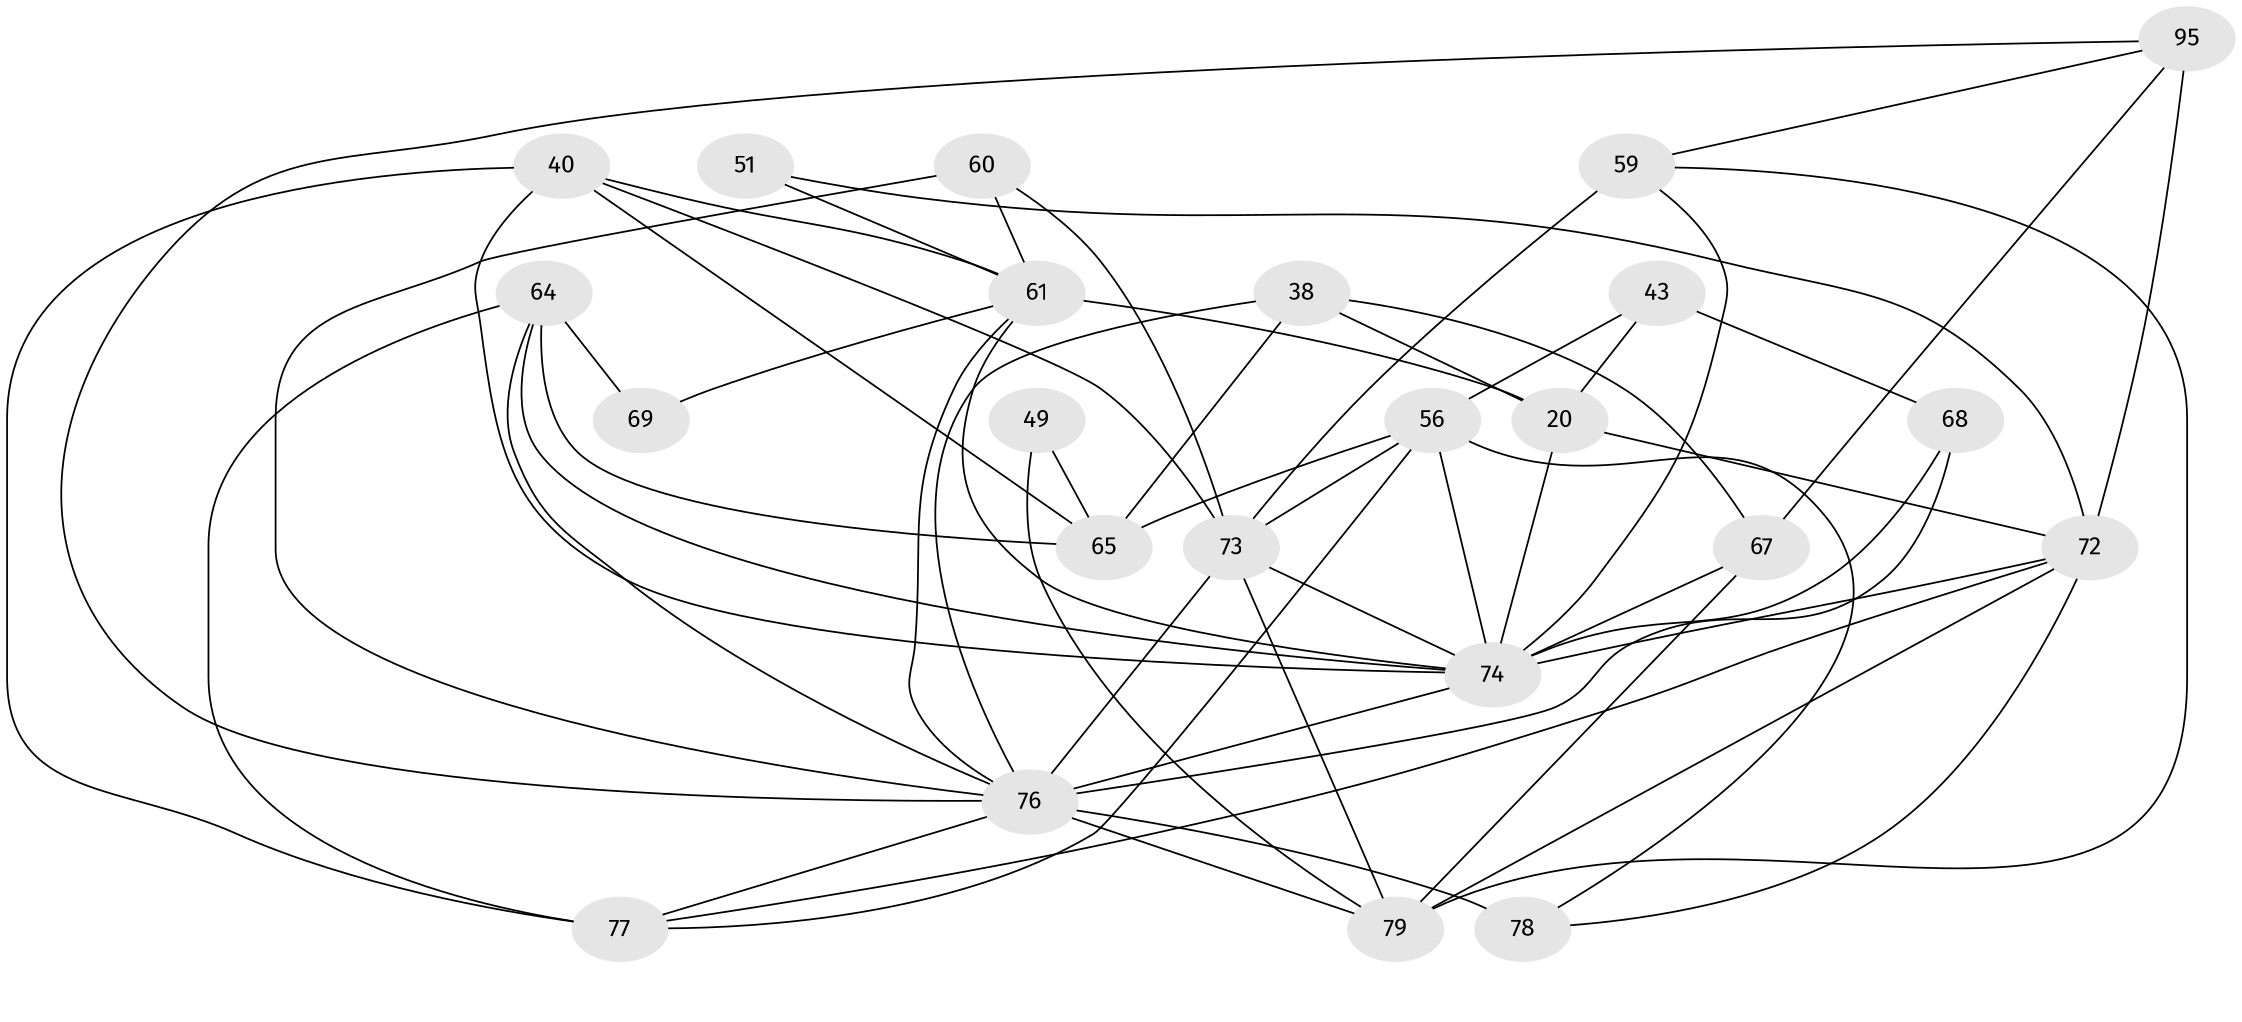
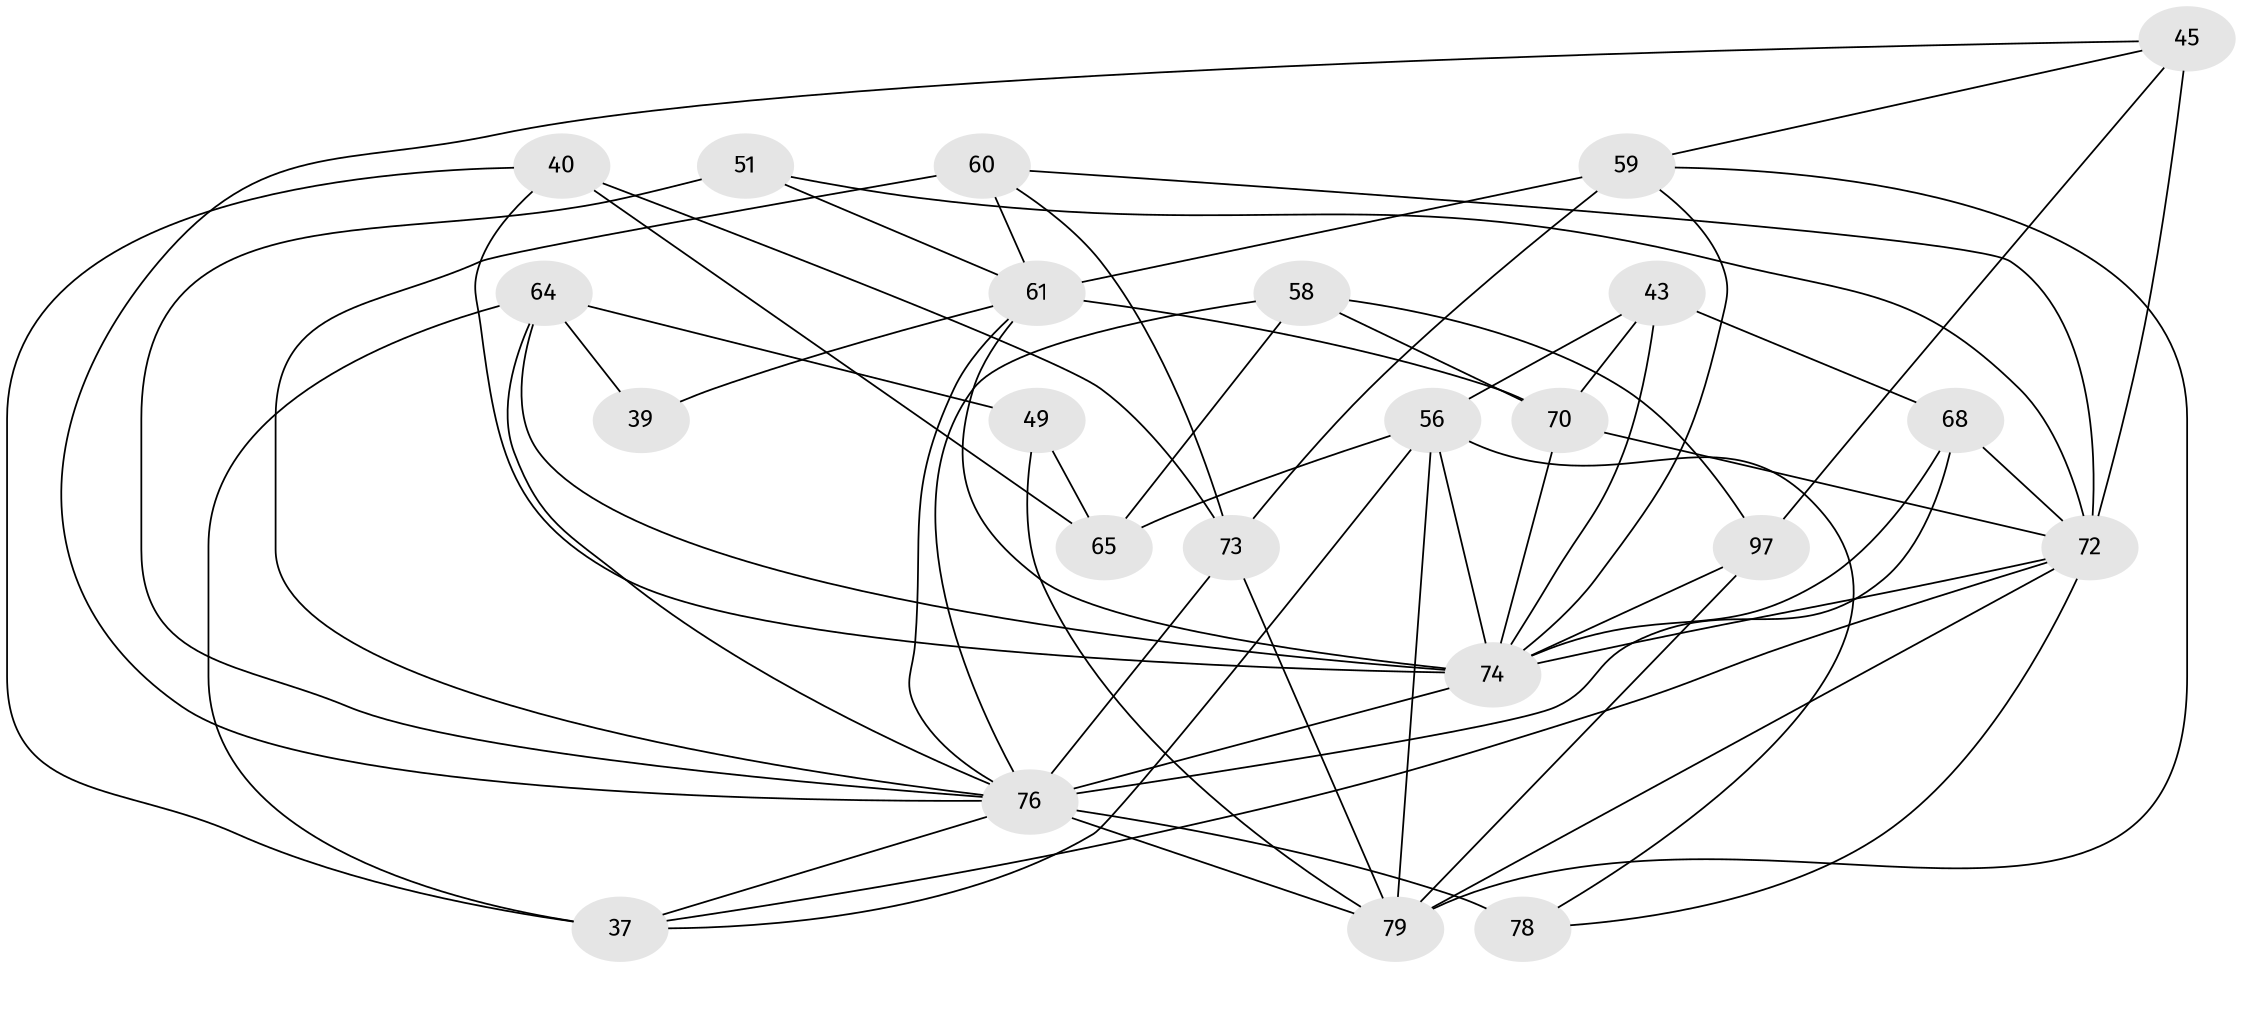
(2187, 39) -> (2187, 39)
none -> (1660, 218)
(803, 222) -> (1332, 230)
(1302, 293) -> (1302, 293)
(641, 420) -> (641, 420)
(1560, 420) -> (1560, 420)
(1332, 484) -> (1413, 686)
none -> (2023, 484)
(744, 511) -> (780, 354)
(1761, 548) -> (1761, 548)
none -> (155, 608)
(1362, 611) -> (1605, 495)
(620, 929) -> (620, 929)
